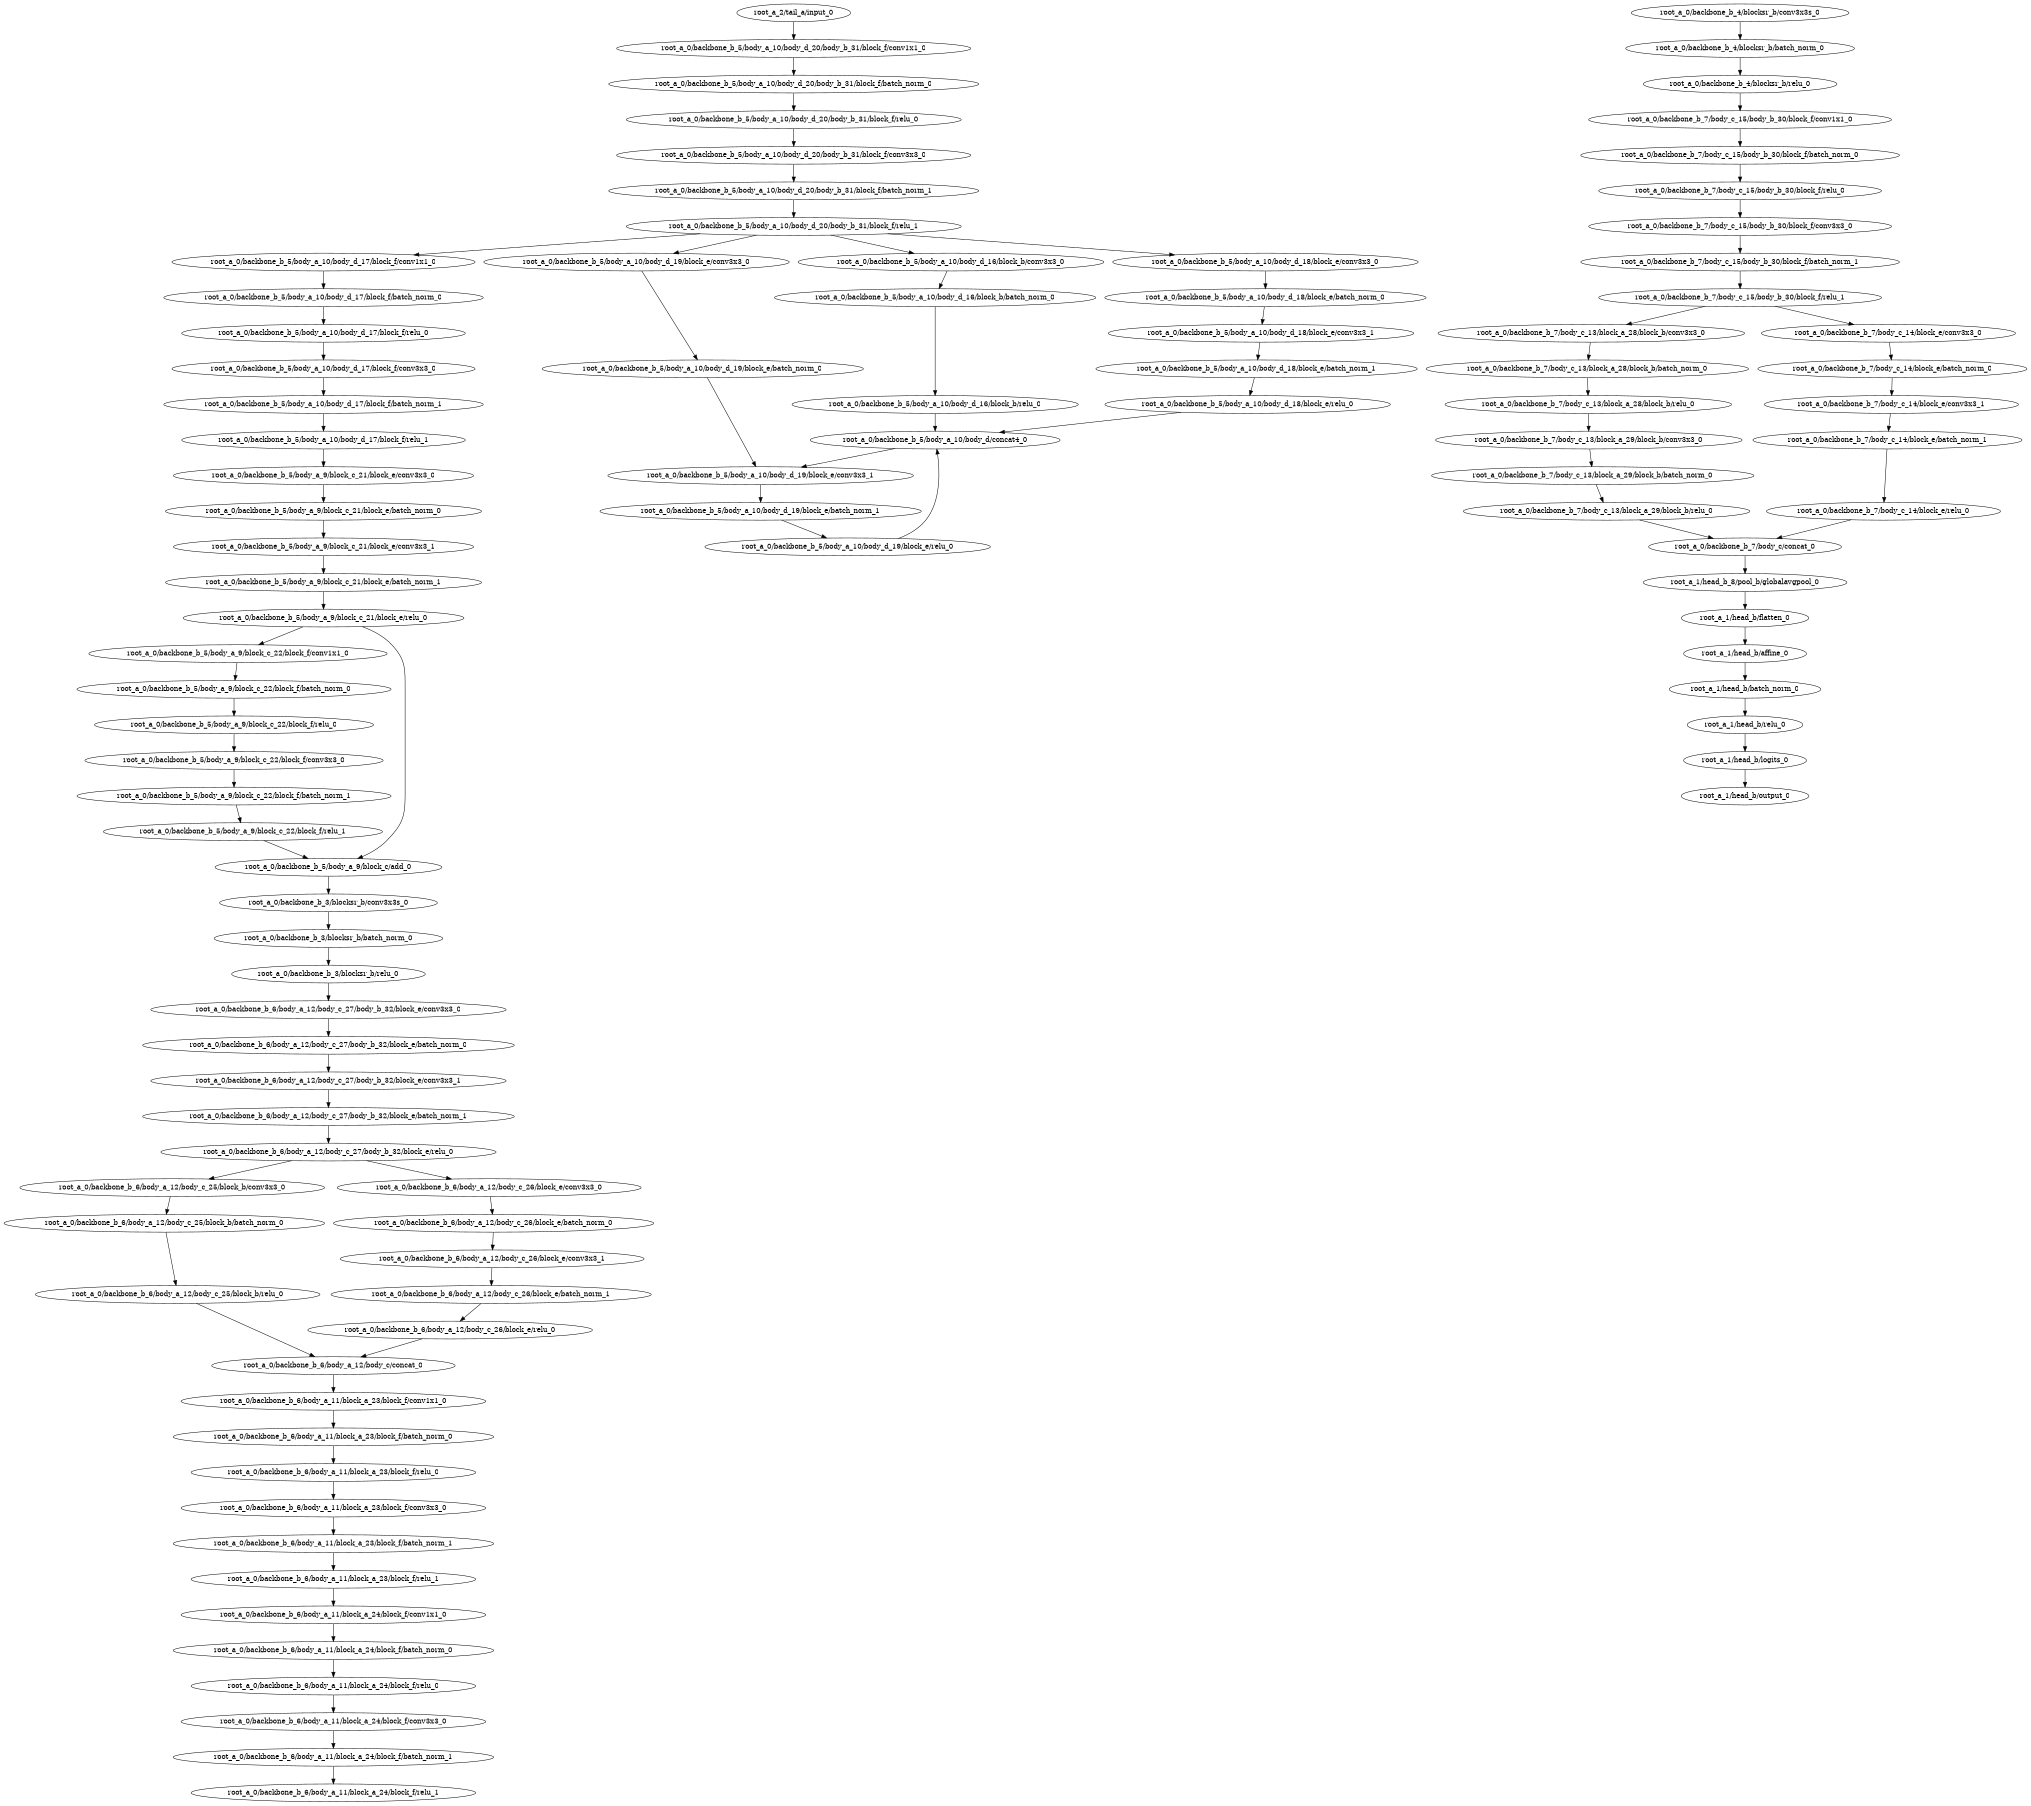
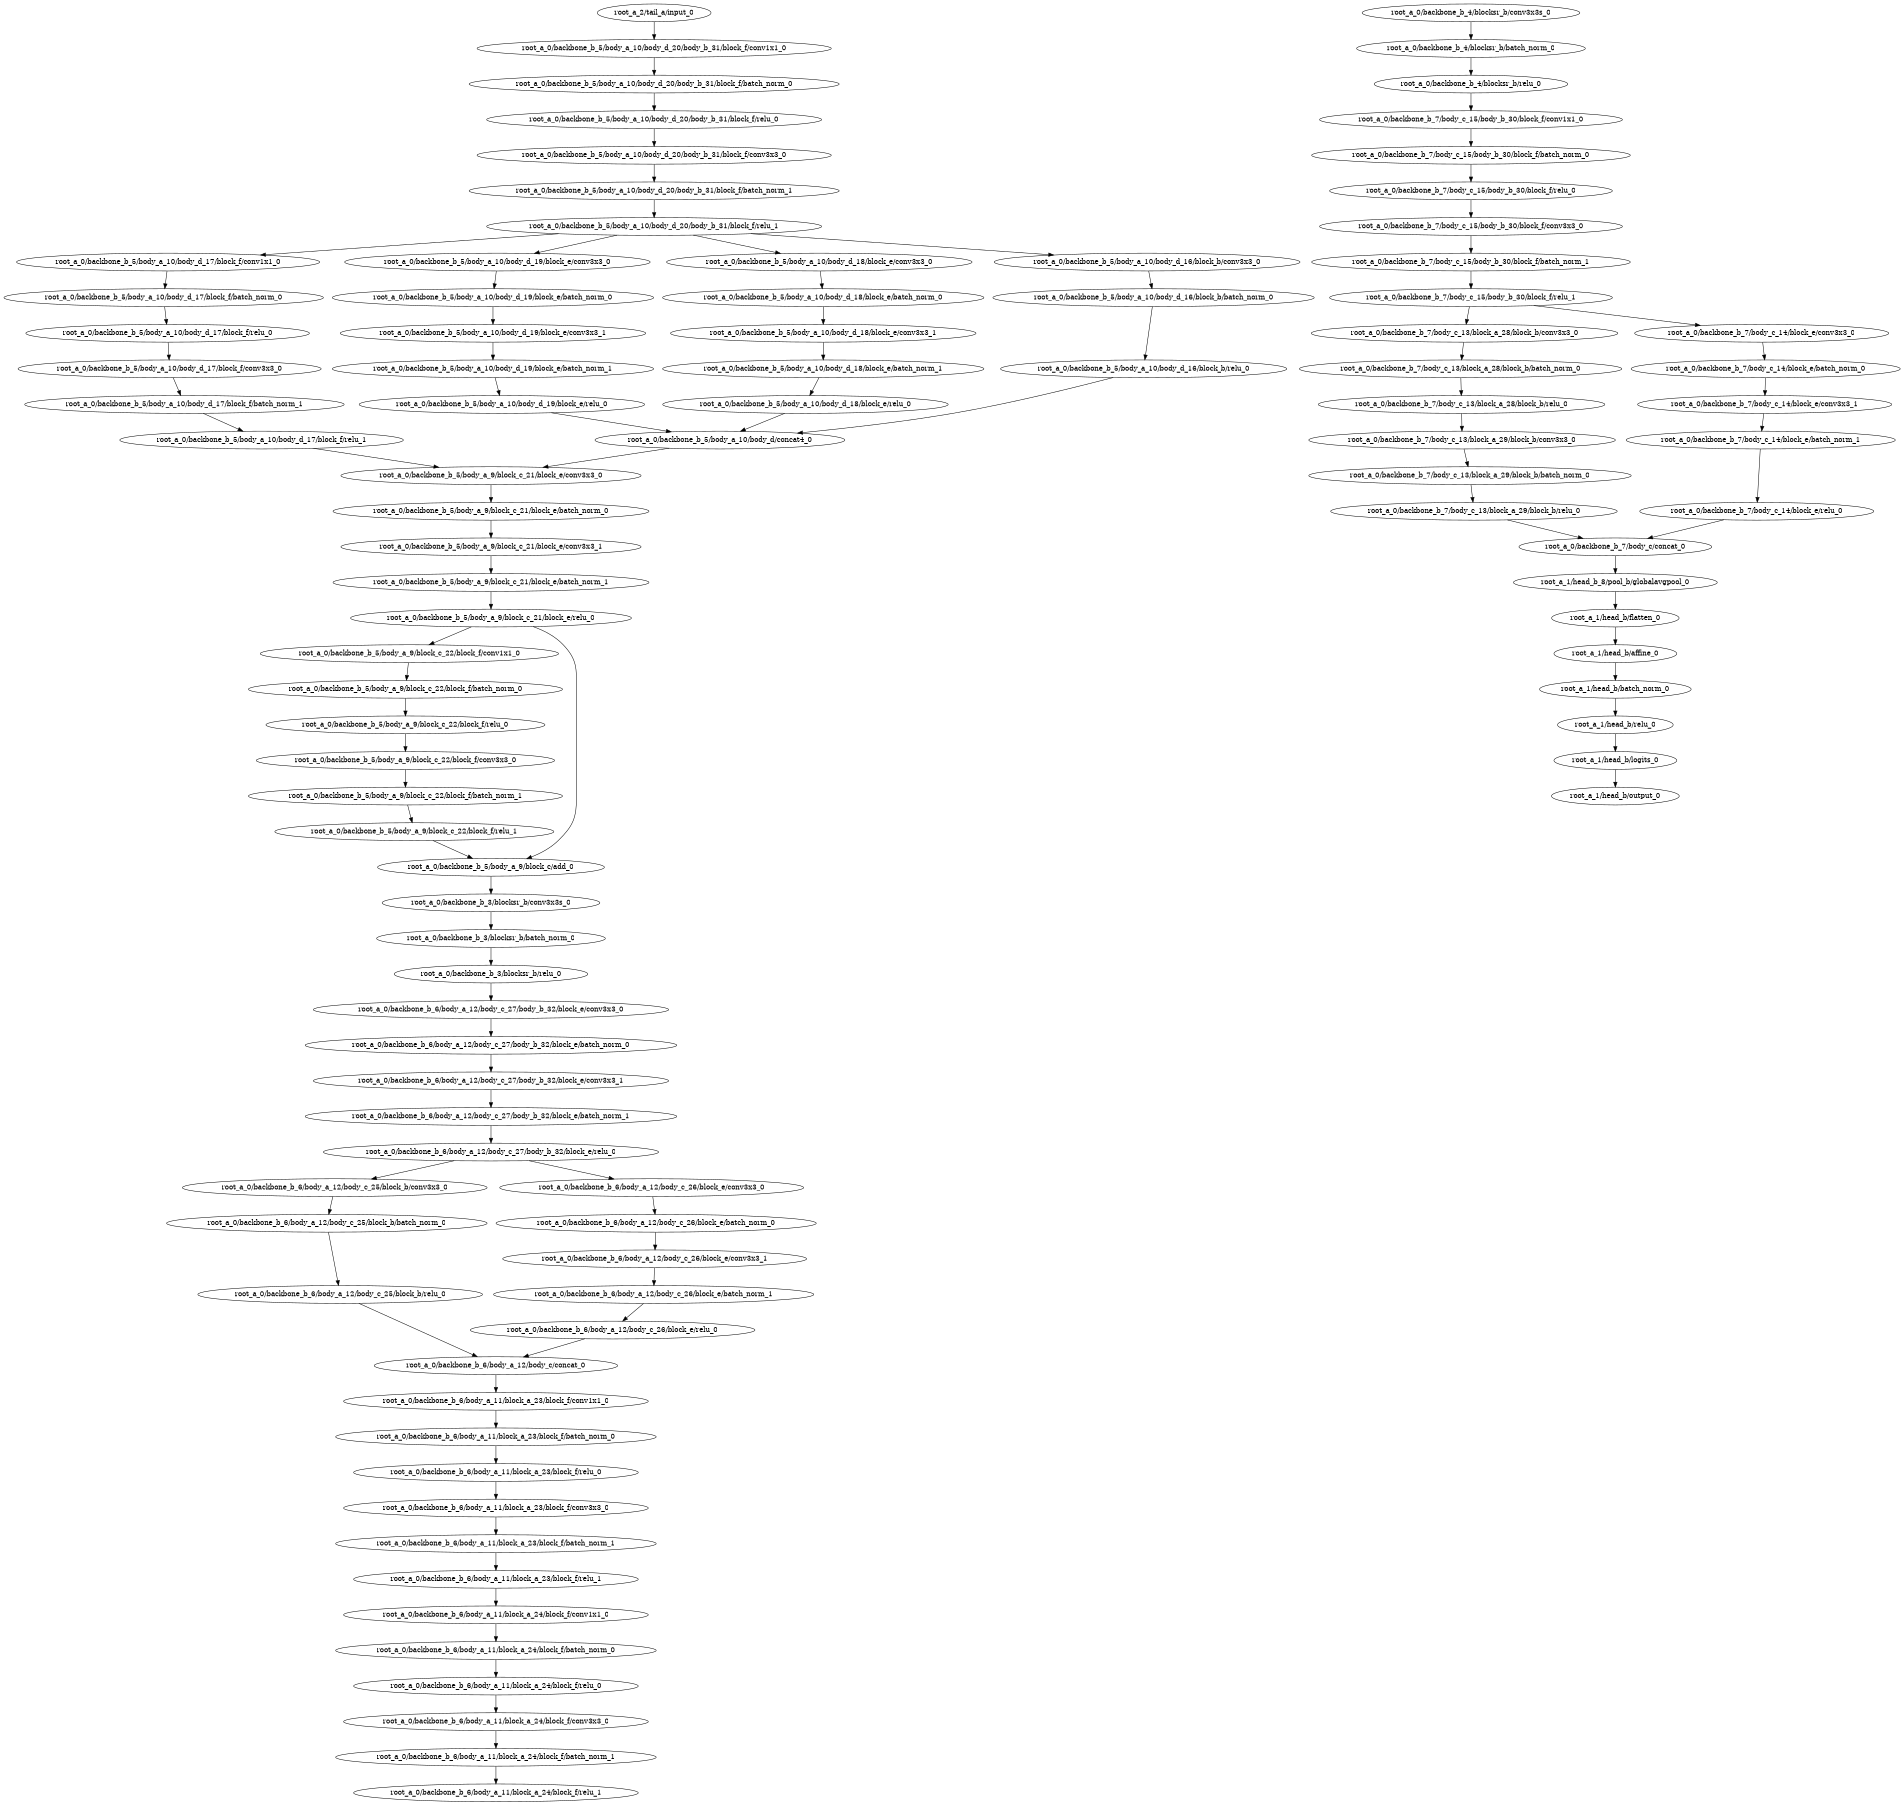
(851, 457) -> (609, 457)
